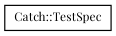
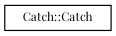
(58, 18) -> (58, 18)
